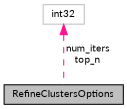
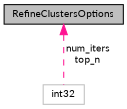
(64, 60) -> (64, 60)
